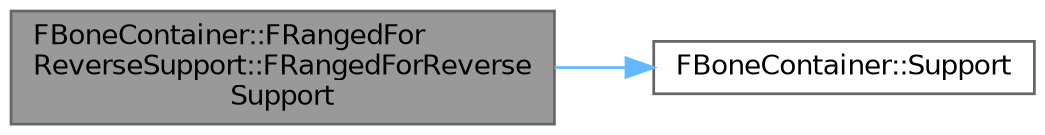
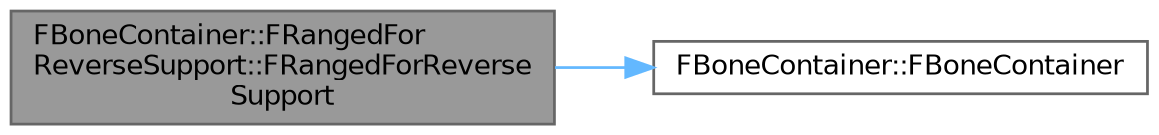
(844, 68) -> (901, 68)
